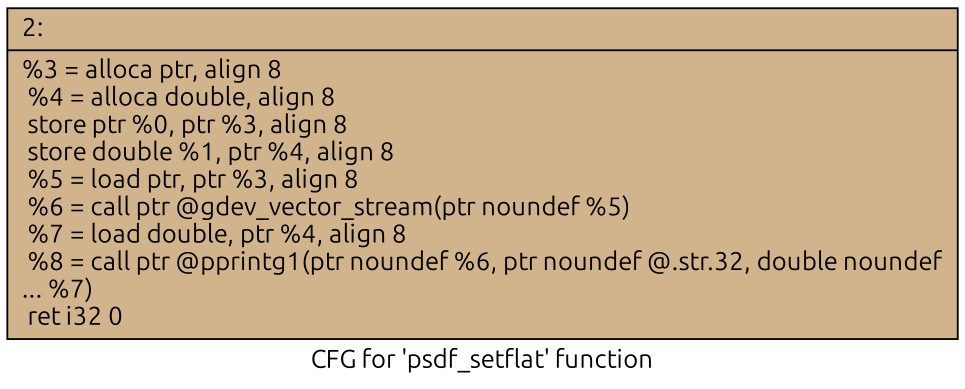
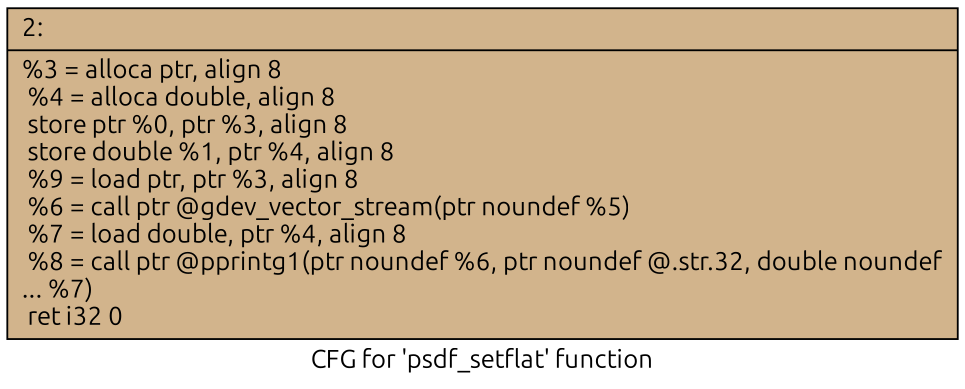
(191, 180) -> (191, 180)
